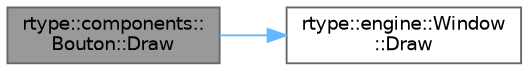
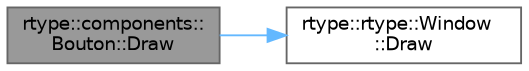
(404, 35) -> (404, 35)
